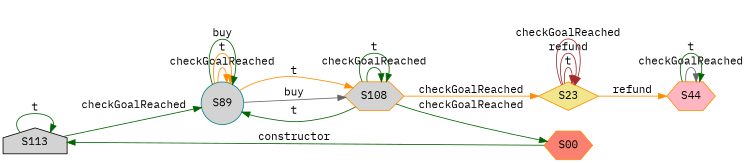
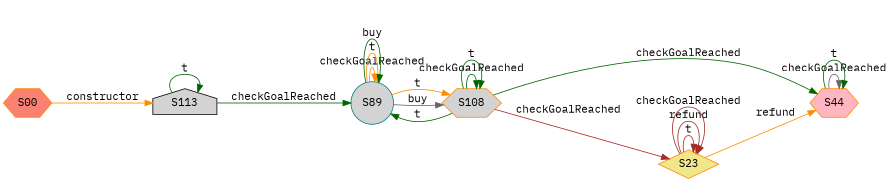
(467, 96) -> (578, 133)
(467, 124) -> (652, 60)
(310, 144) -> (99, 103)
